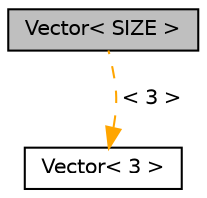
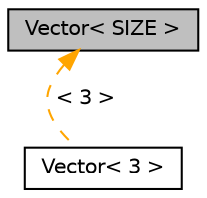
(116, 89) -> (49, 109)
